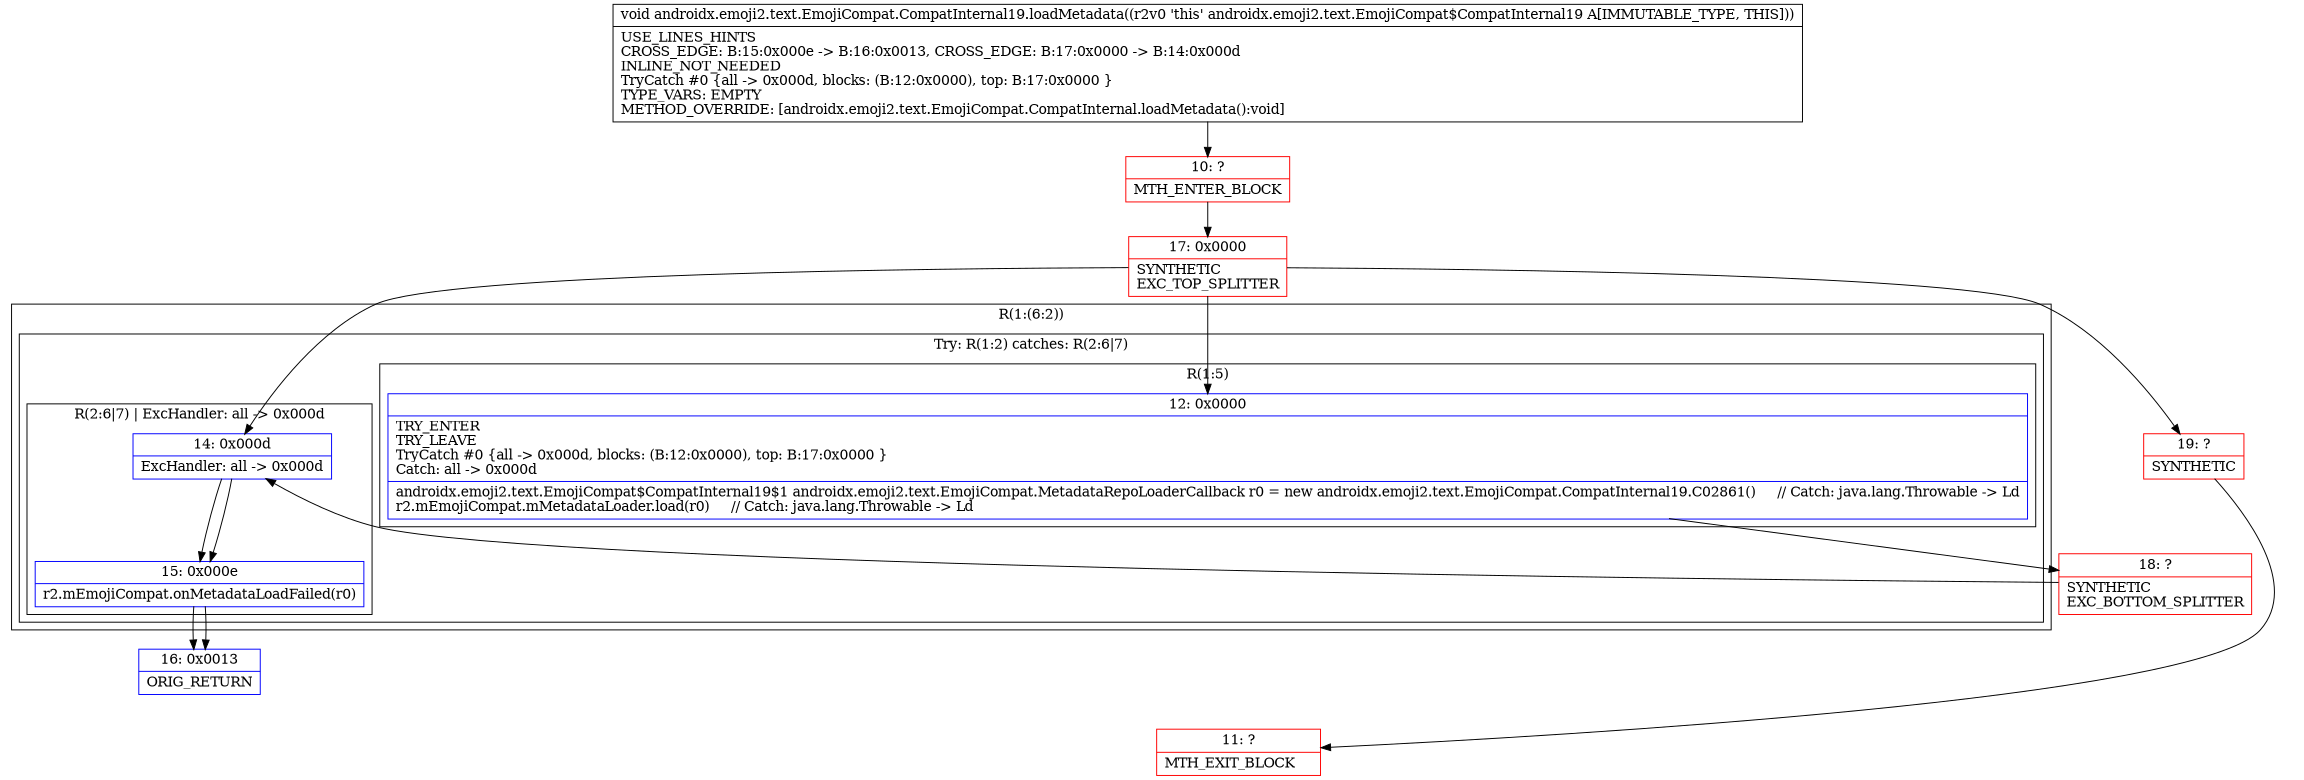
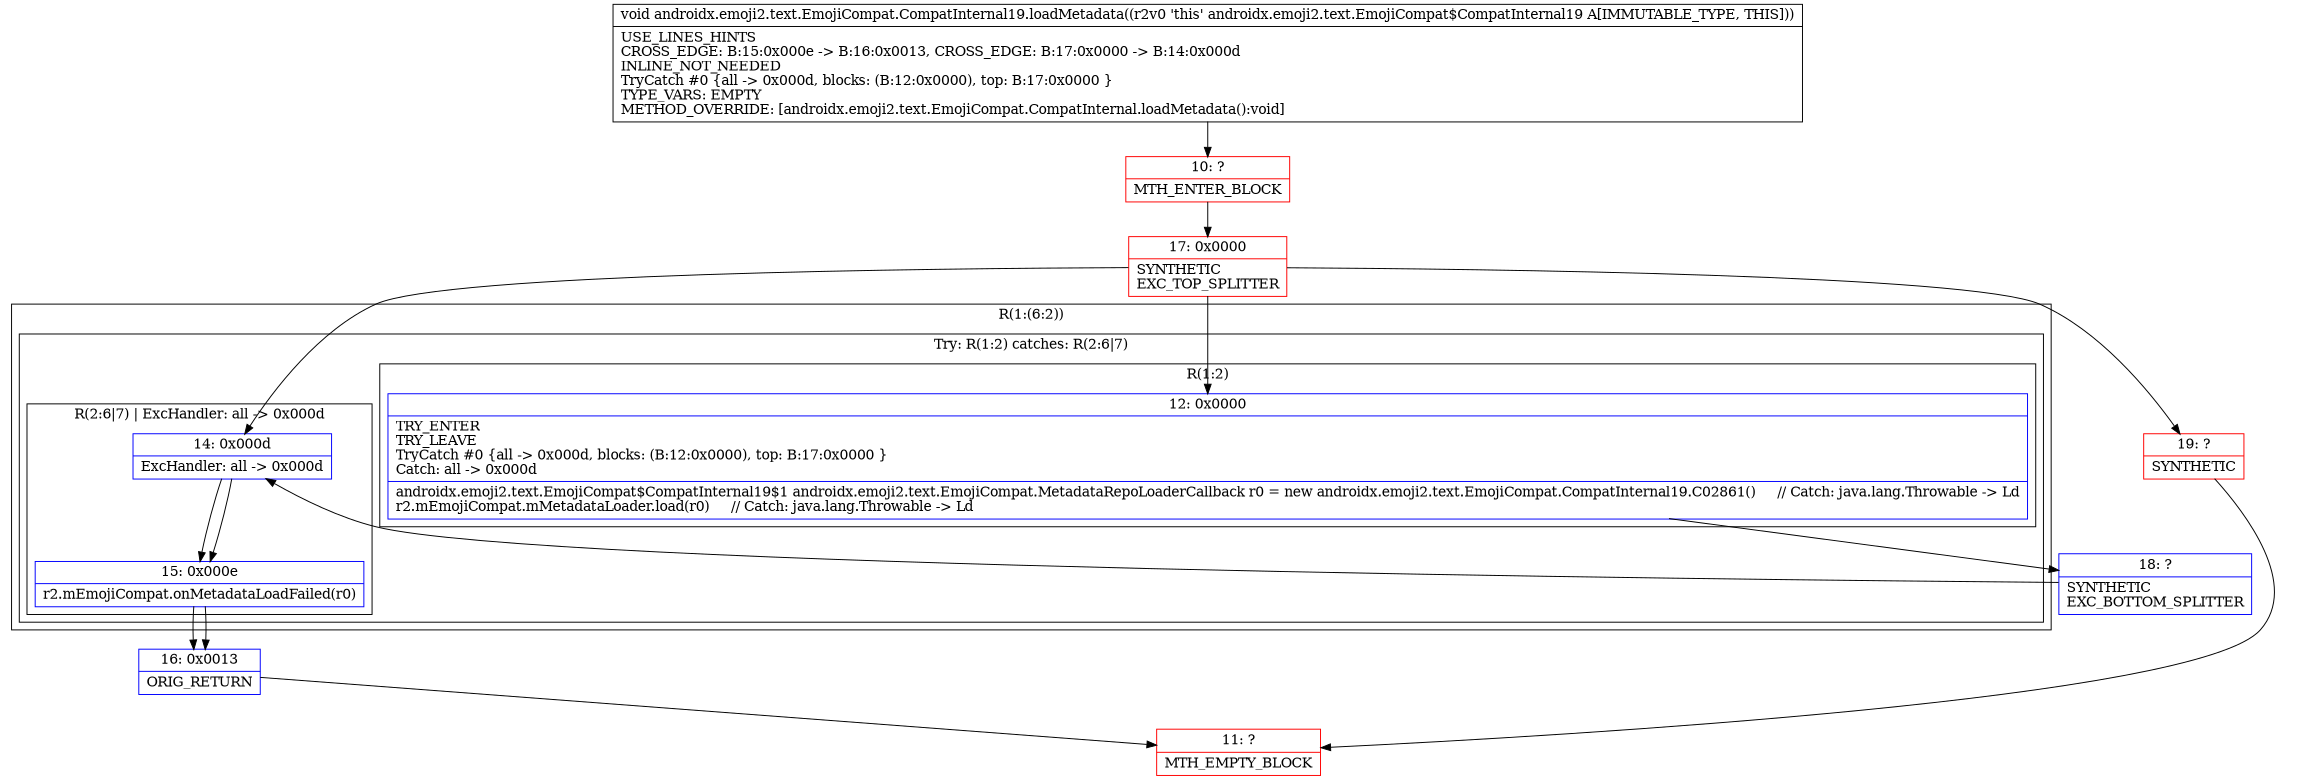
(1208, 375) -> (1208, 375)
(2155, 584) -> (2155, 584)
none -> (704, 711)
(1230, 763) -> (1239, 763)
